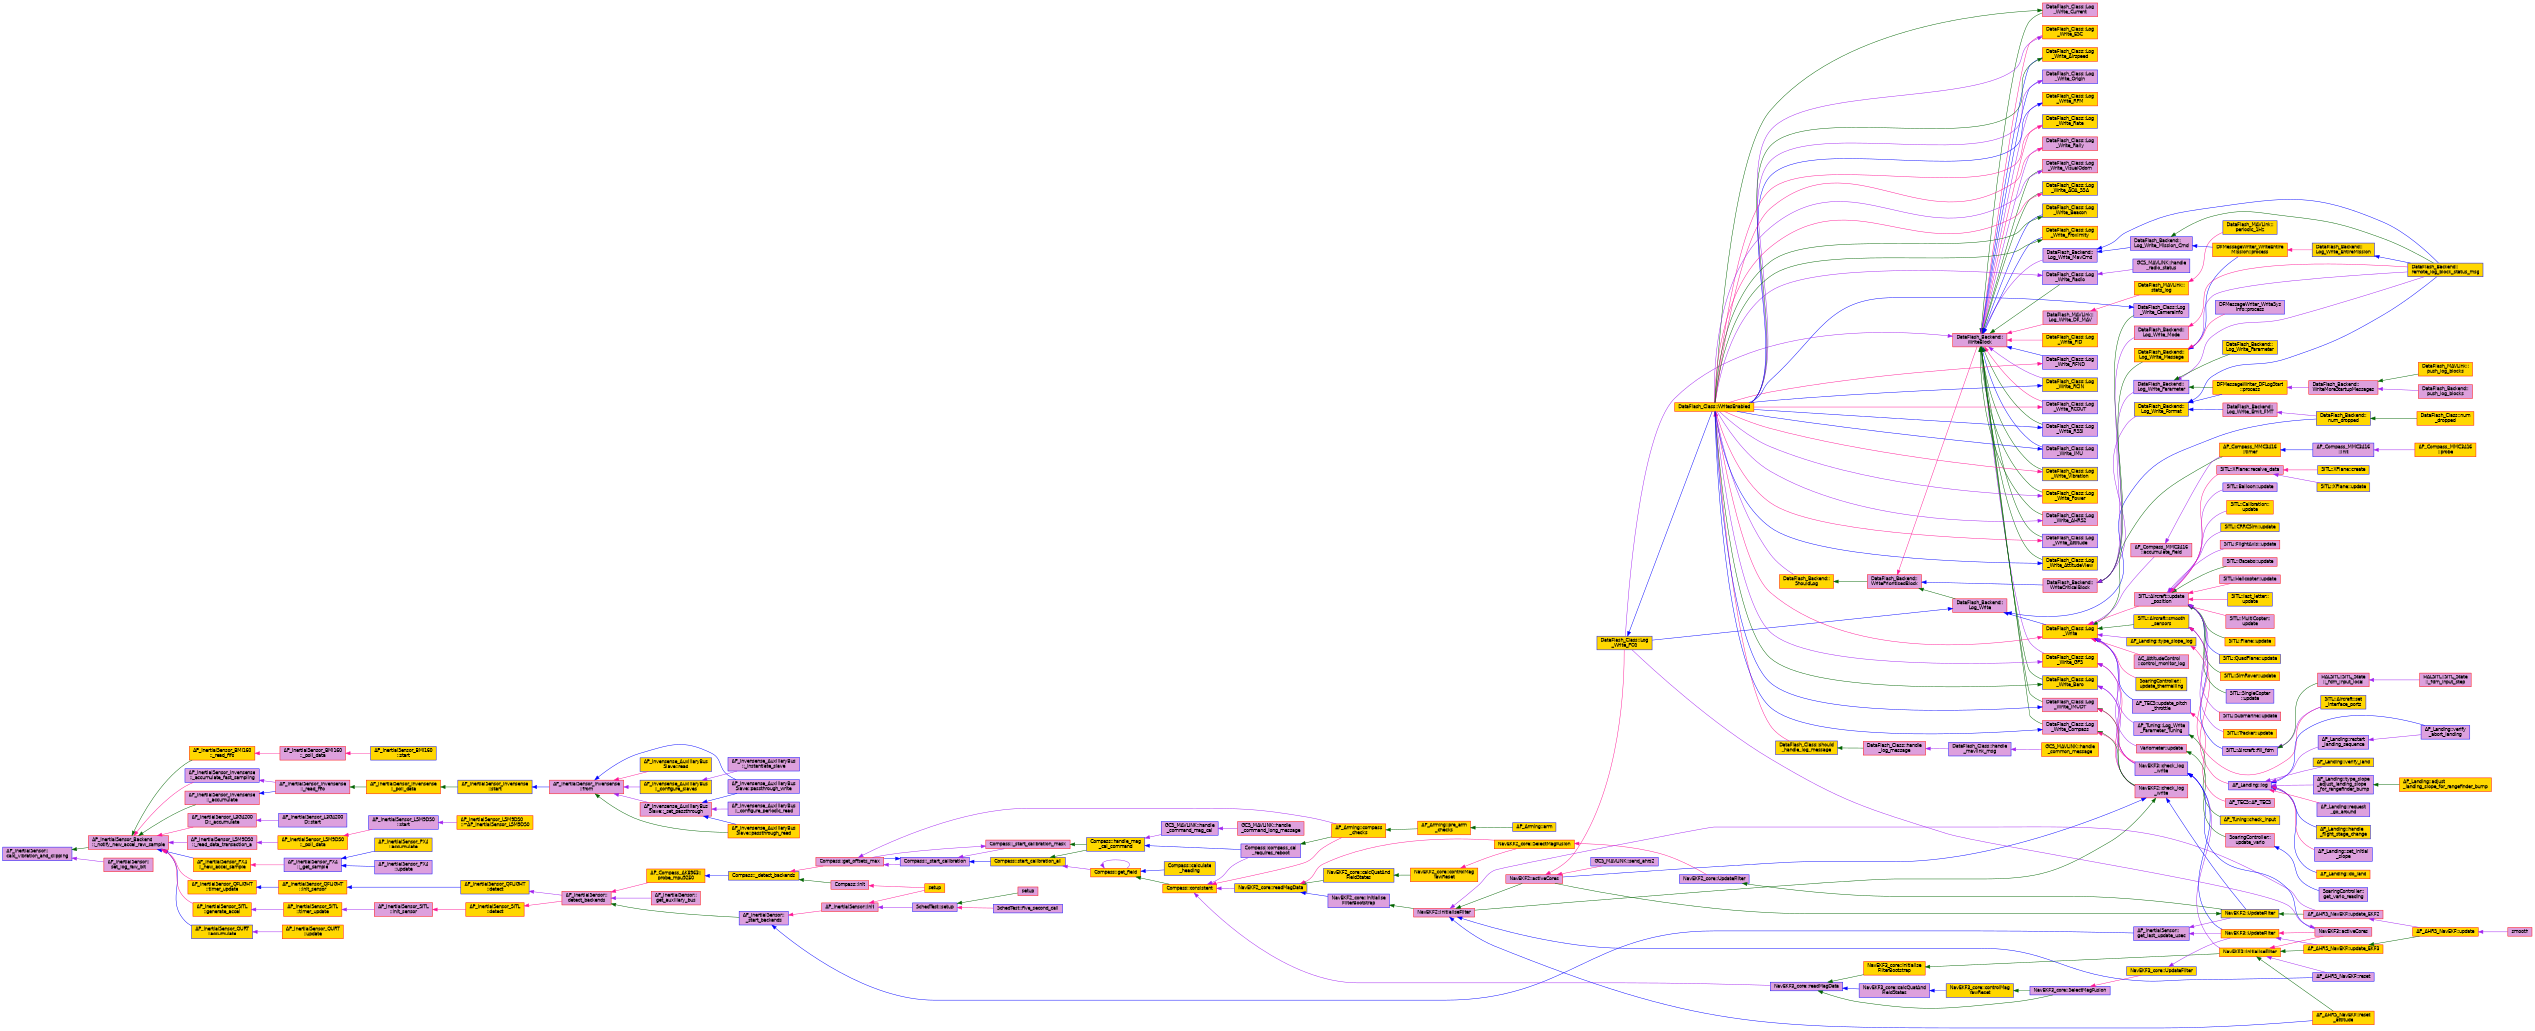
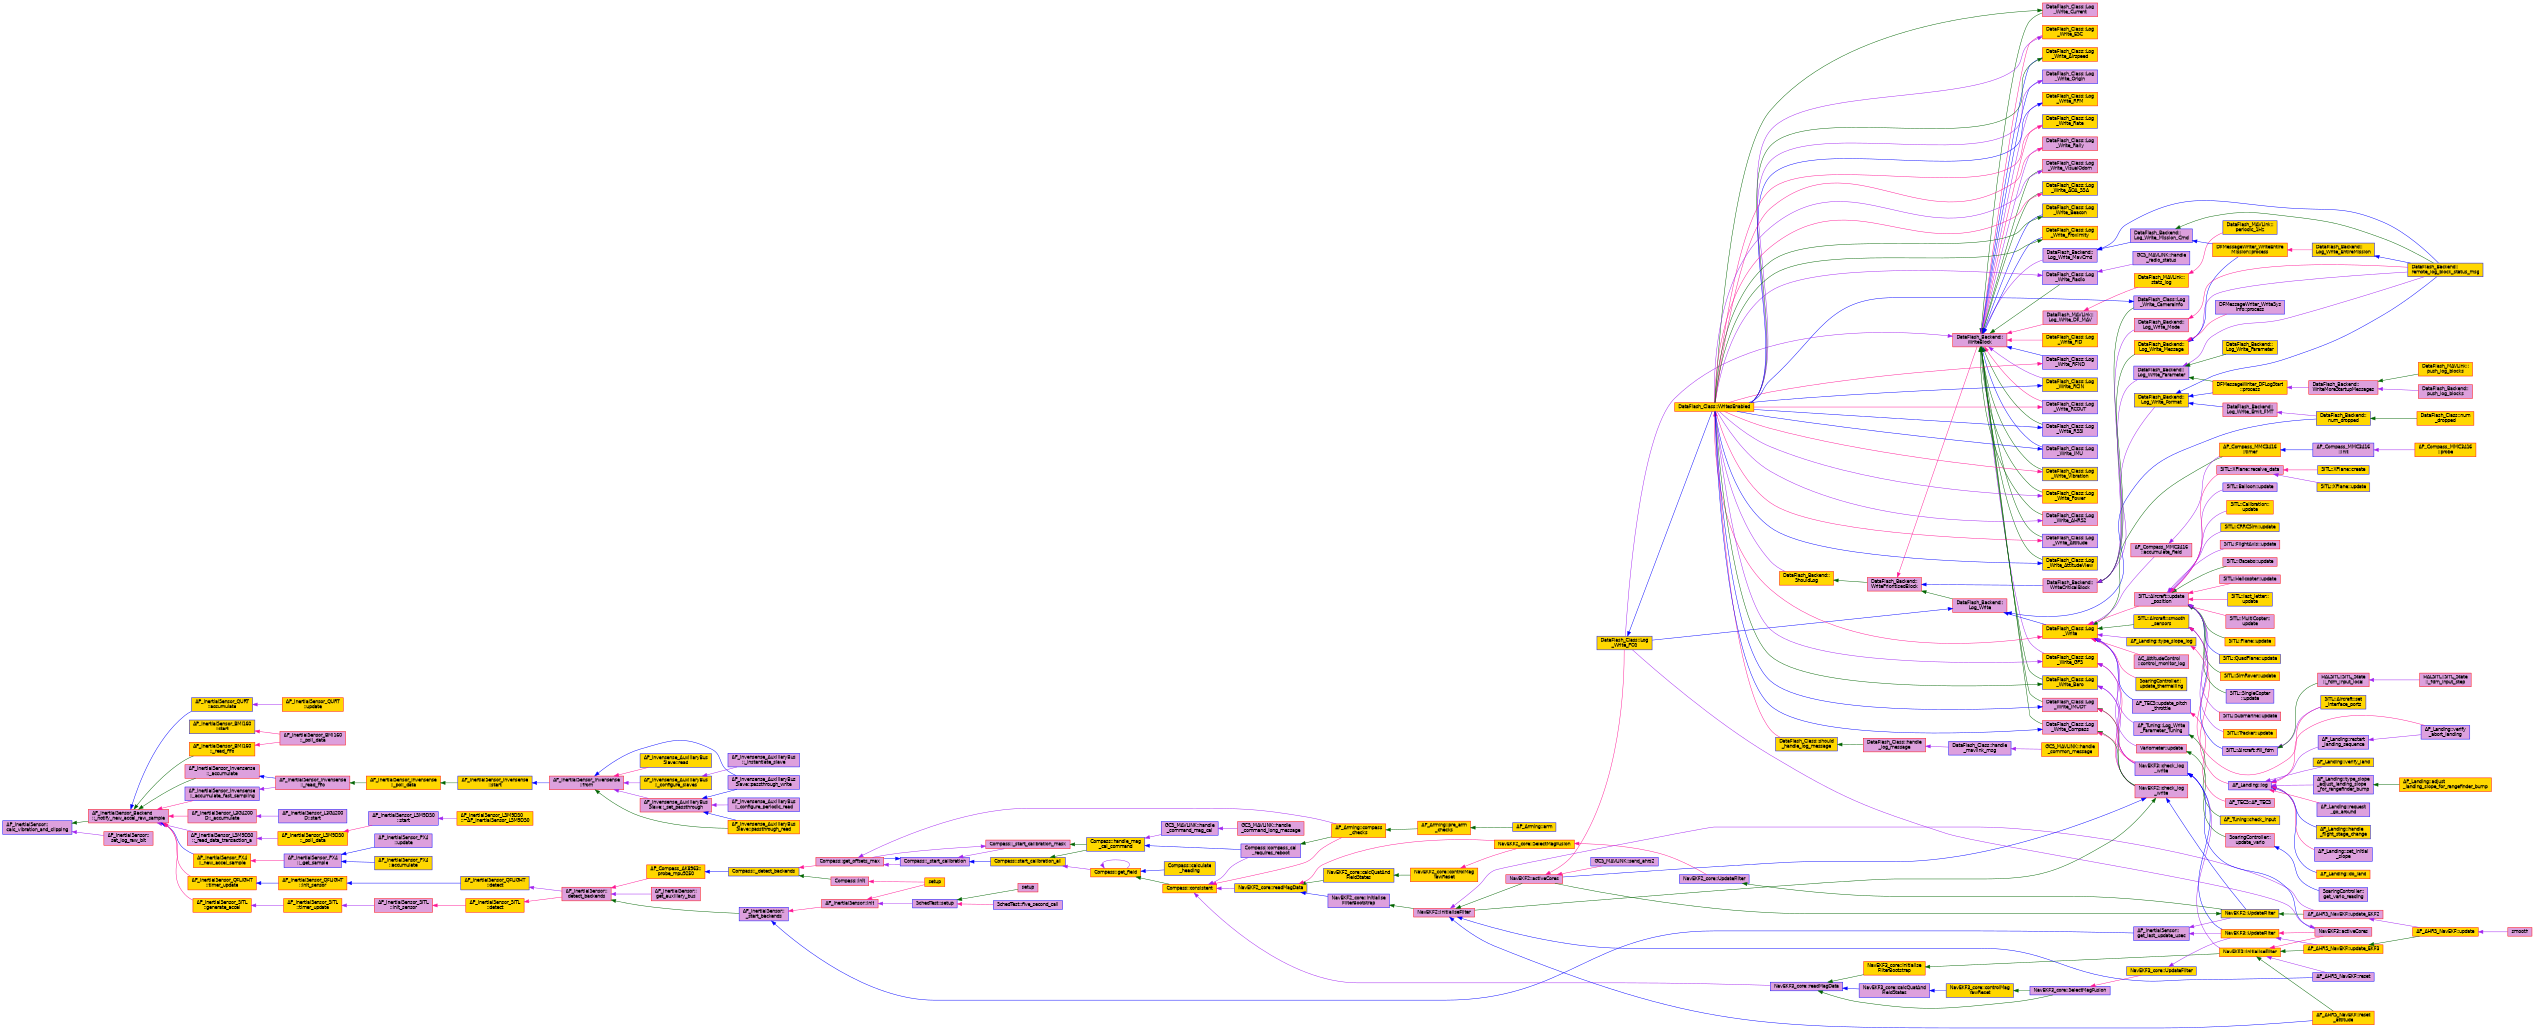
(2333, 719) -> (2333, 719)
(360, 753) -> (270, 733)
